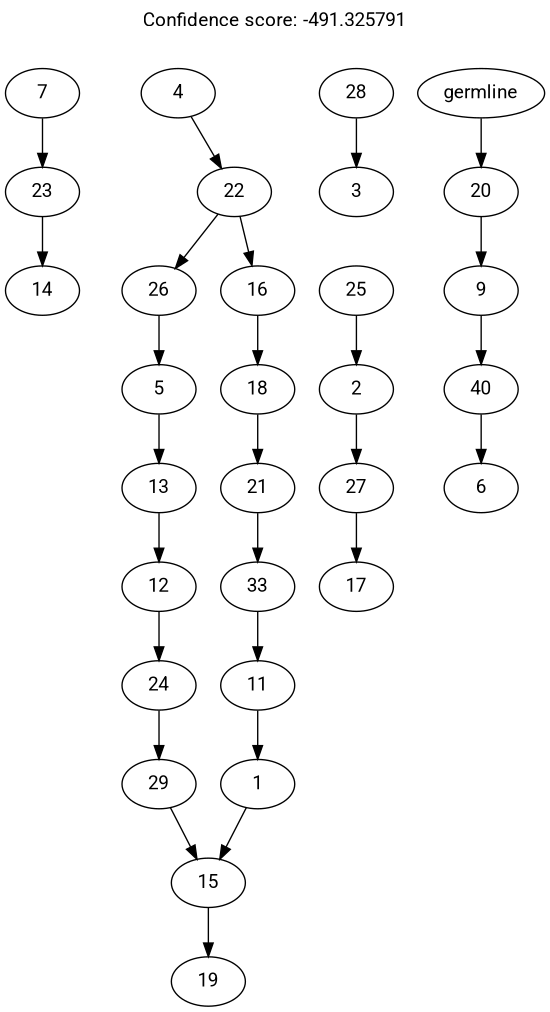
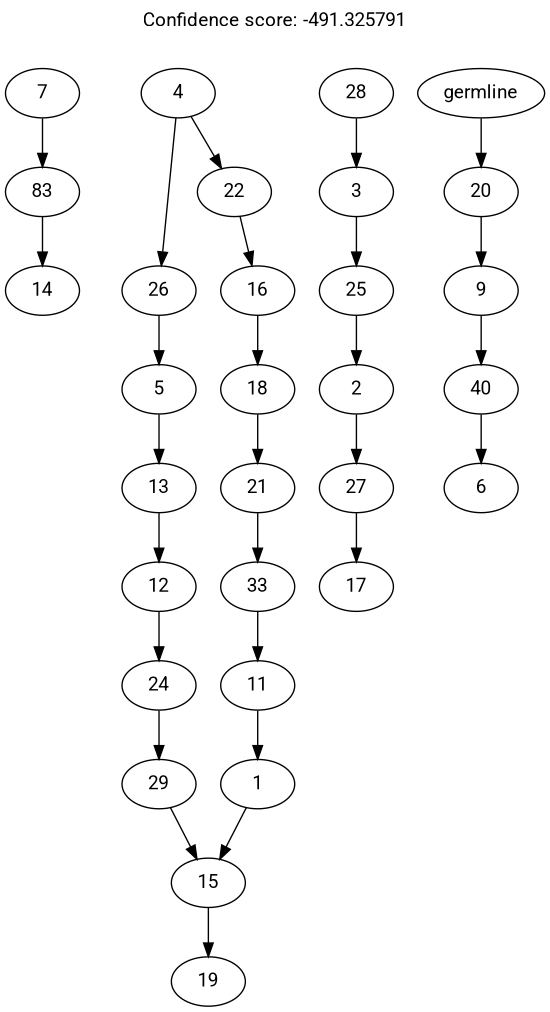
(42, 192) -> (42, 192)
none -> (356, 235)
(201, 236) -> (169, 185)
